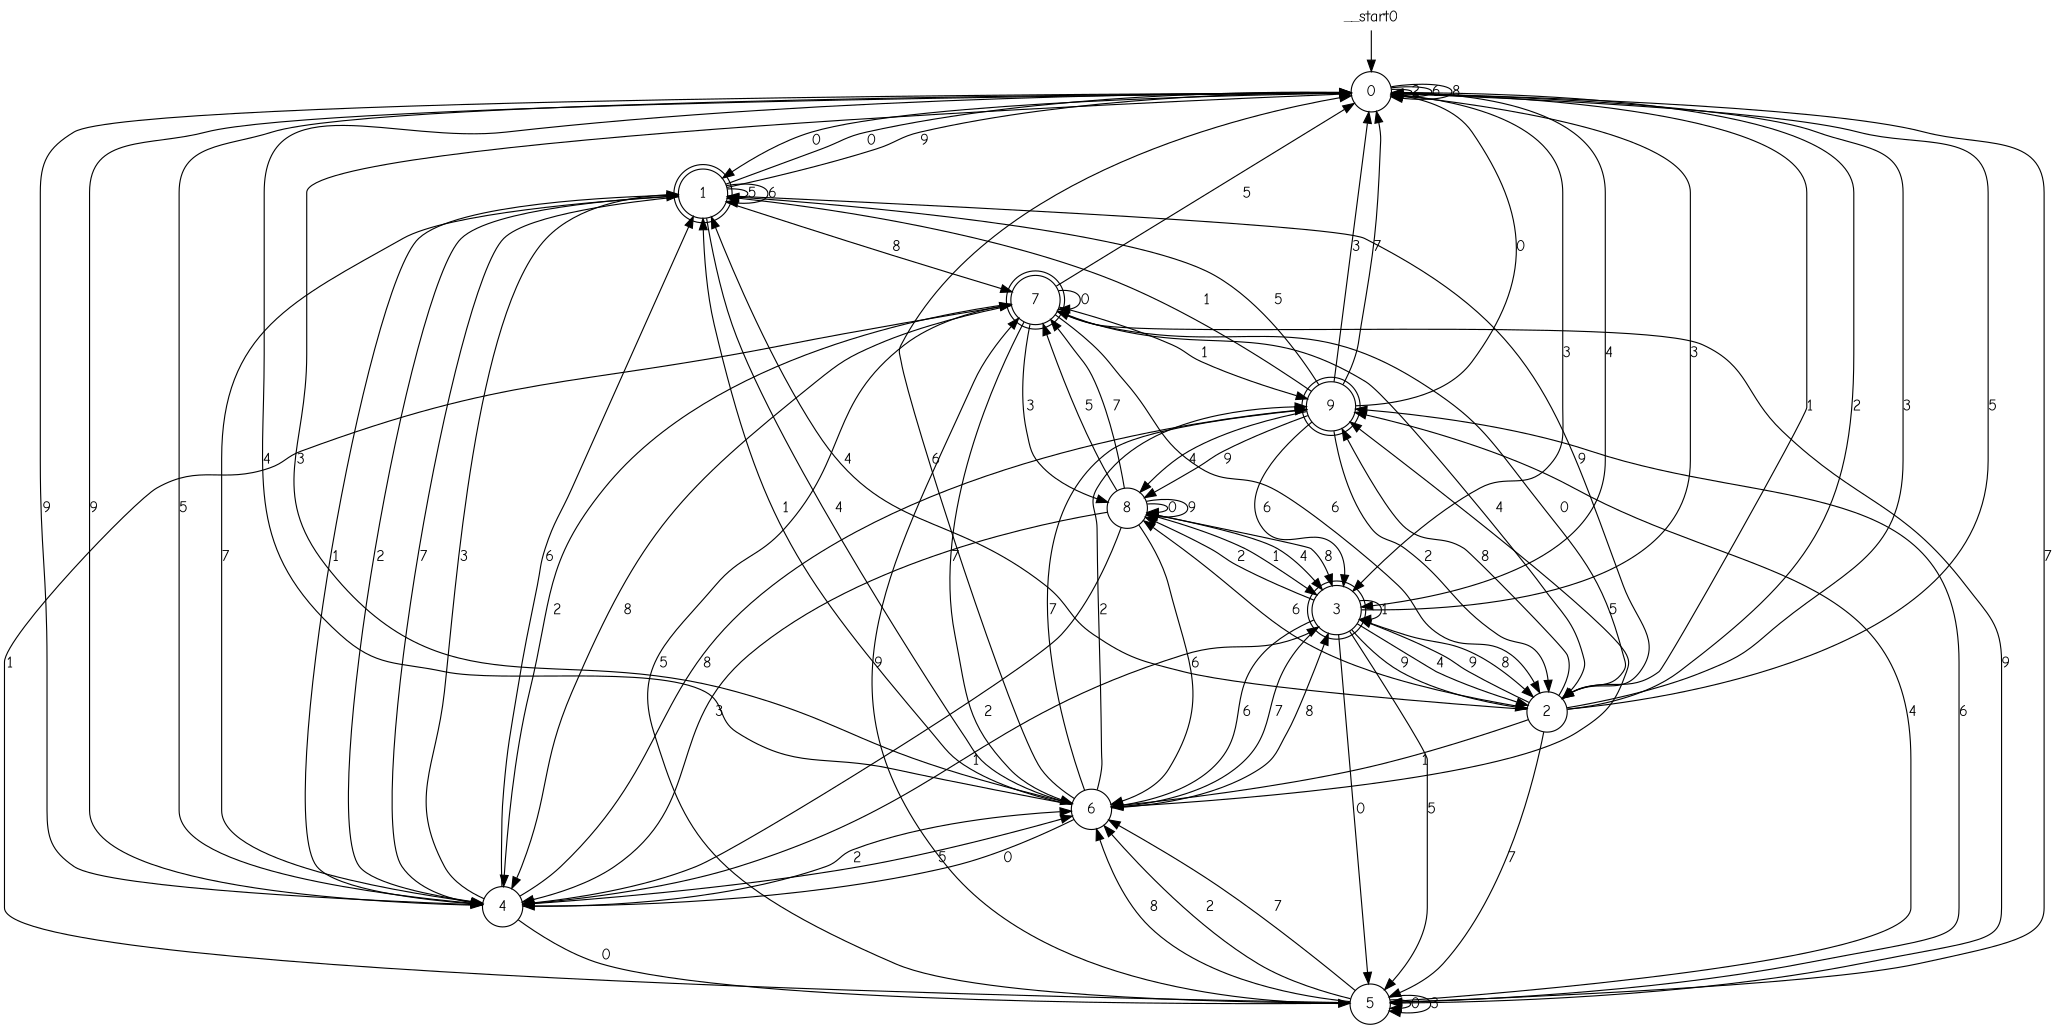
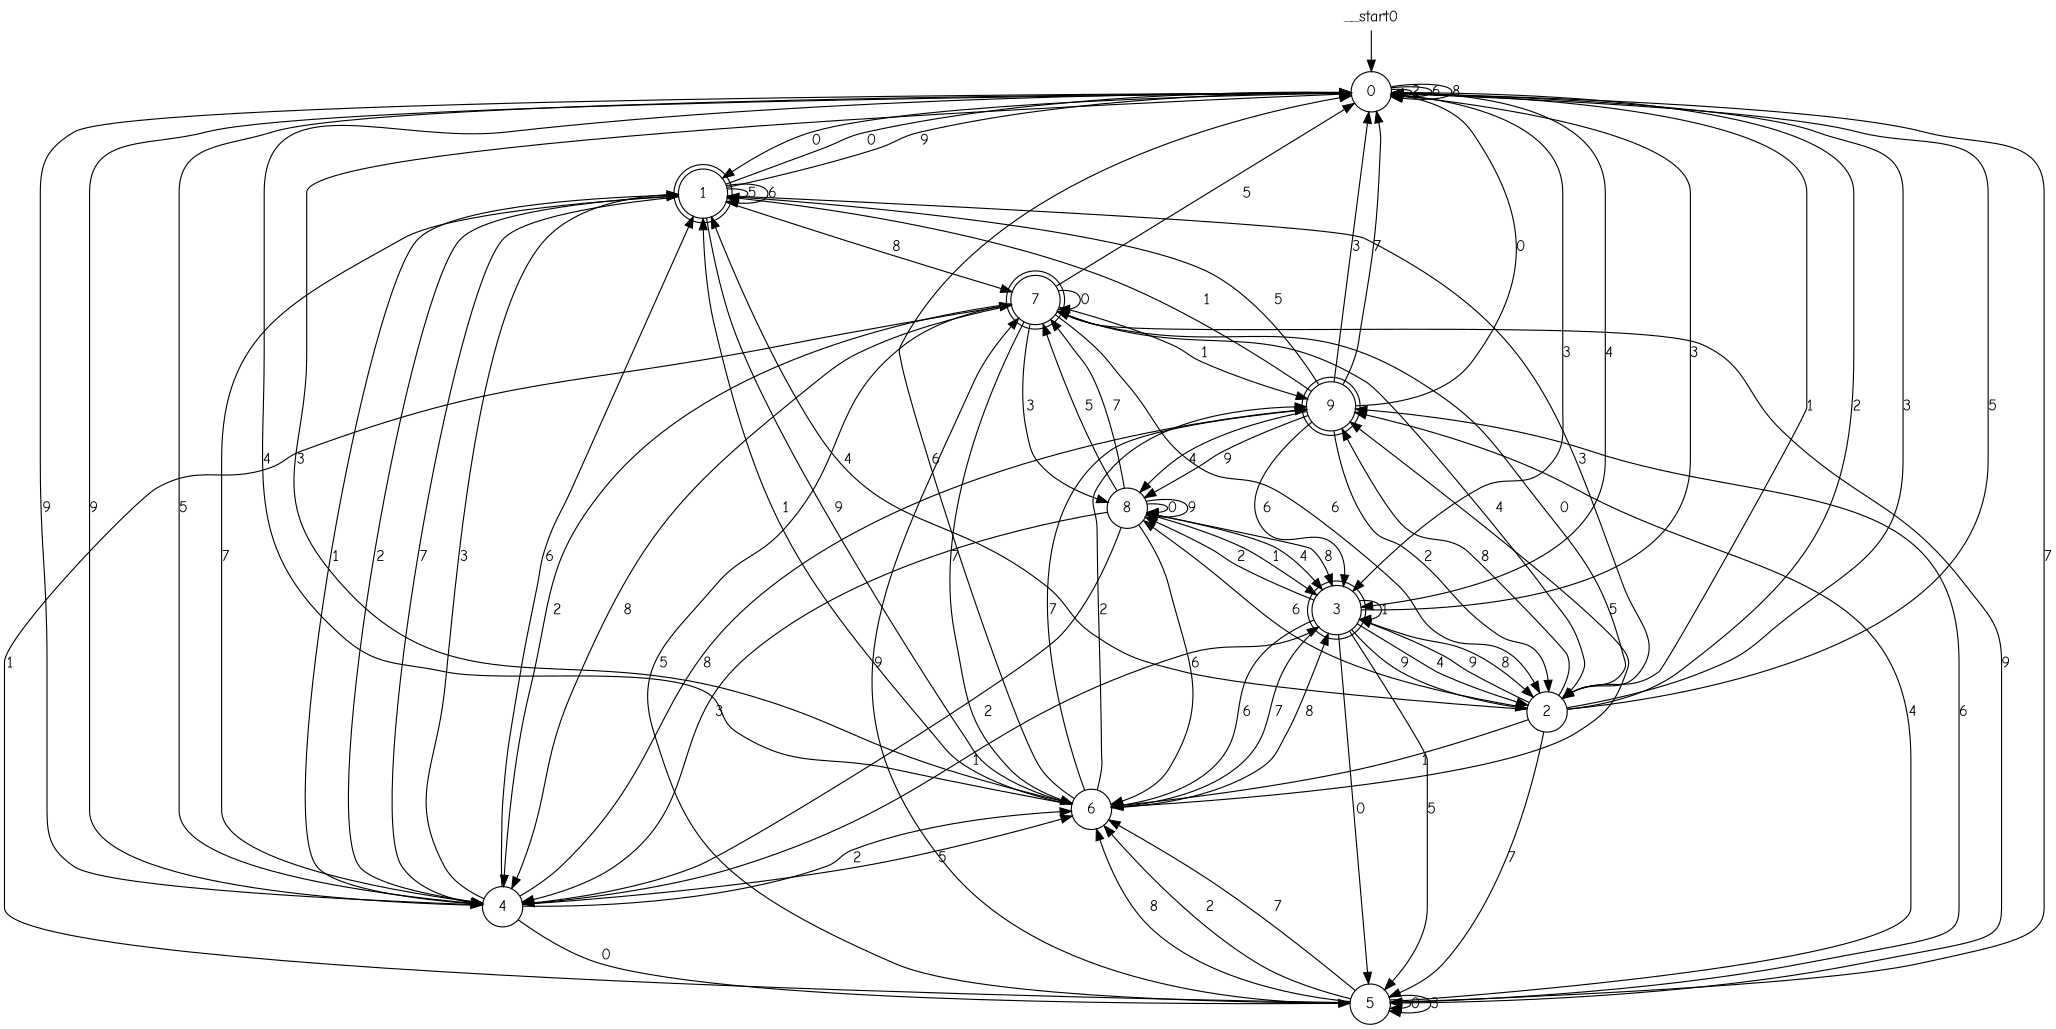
(1582, 460) -> (1582, 460)
(839, 508) -> (839, 508)
(809, 891) -> none
